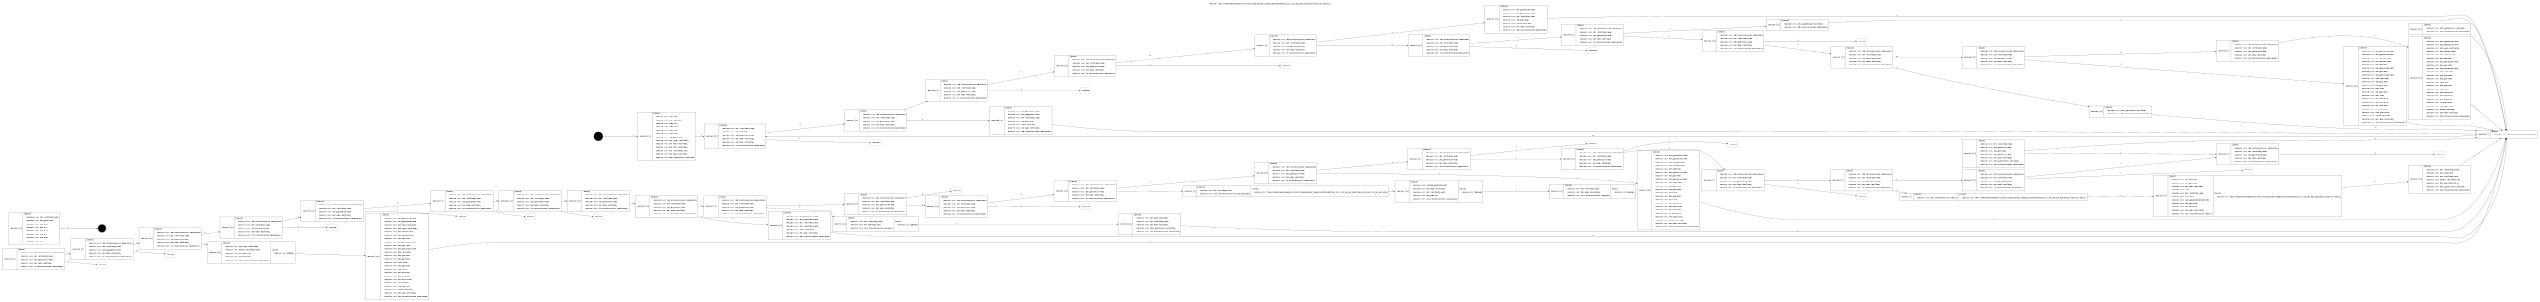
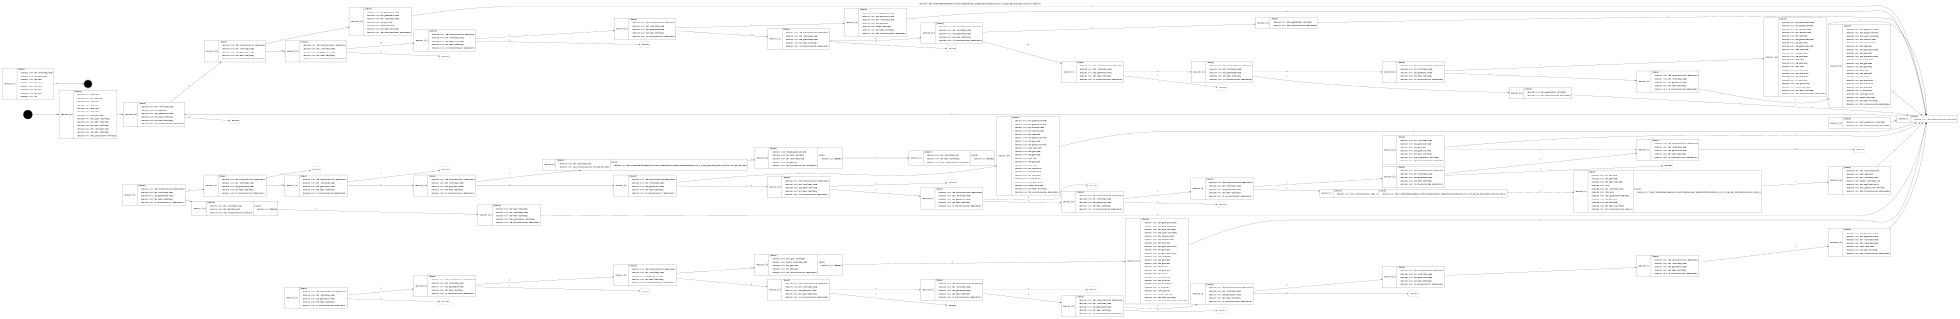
(700, 206) -> none
